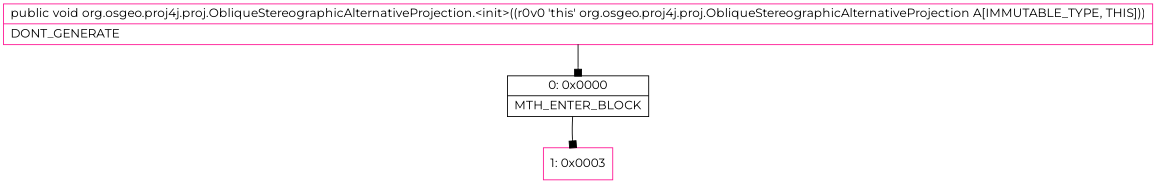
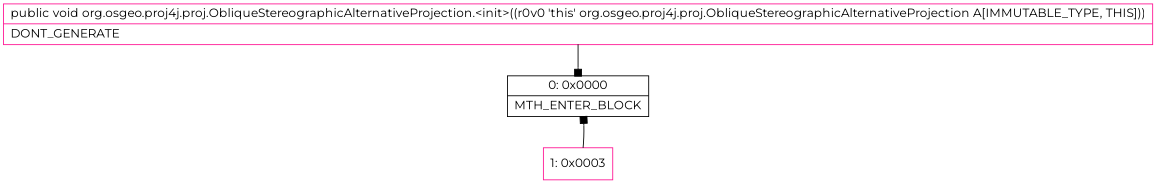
(572, 128) -> (584, 137)
